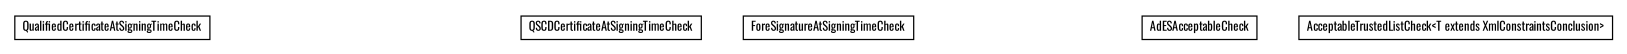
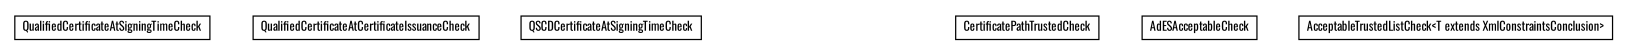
none -> (365, 27)
(828, 27) -> none
none -> (1027, 27)
